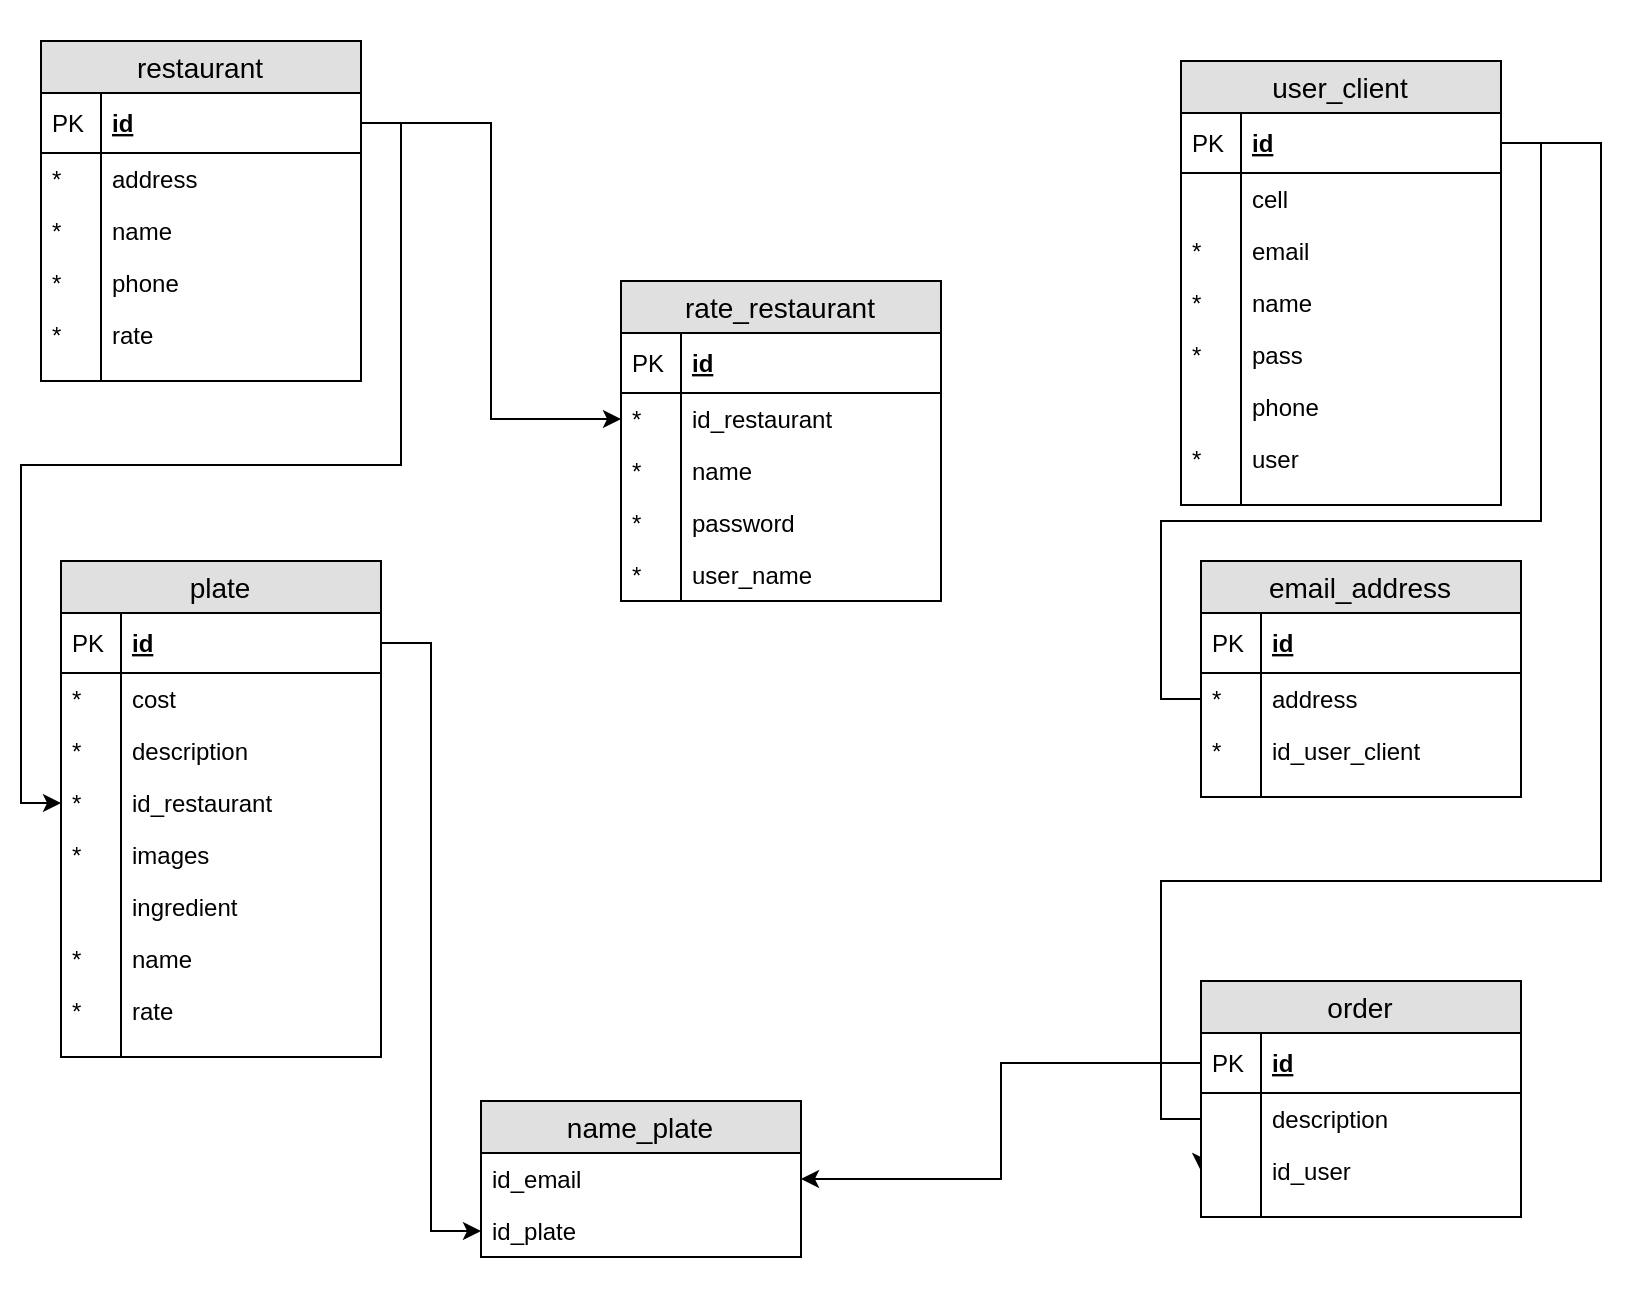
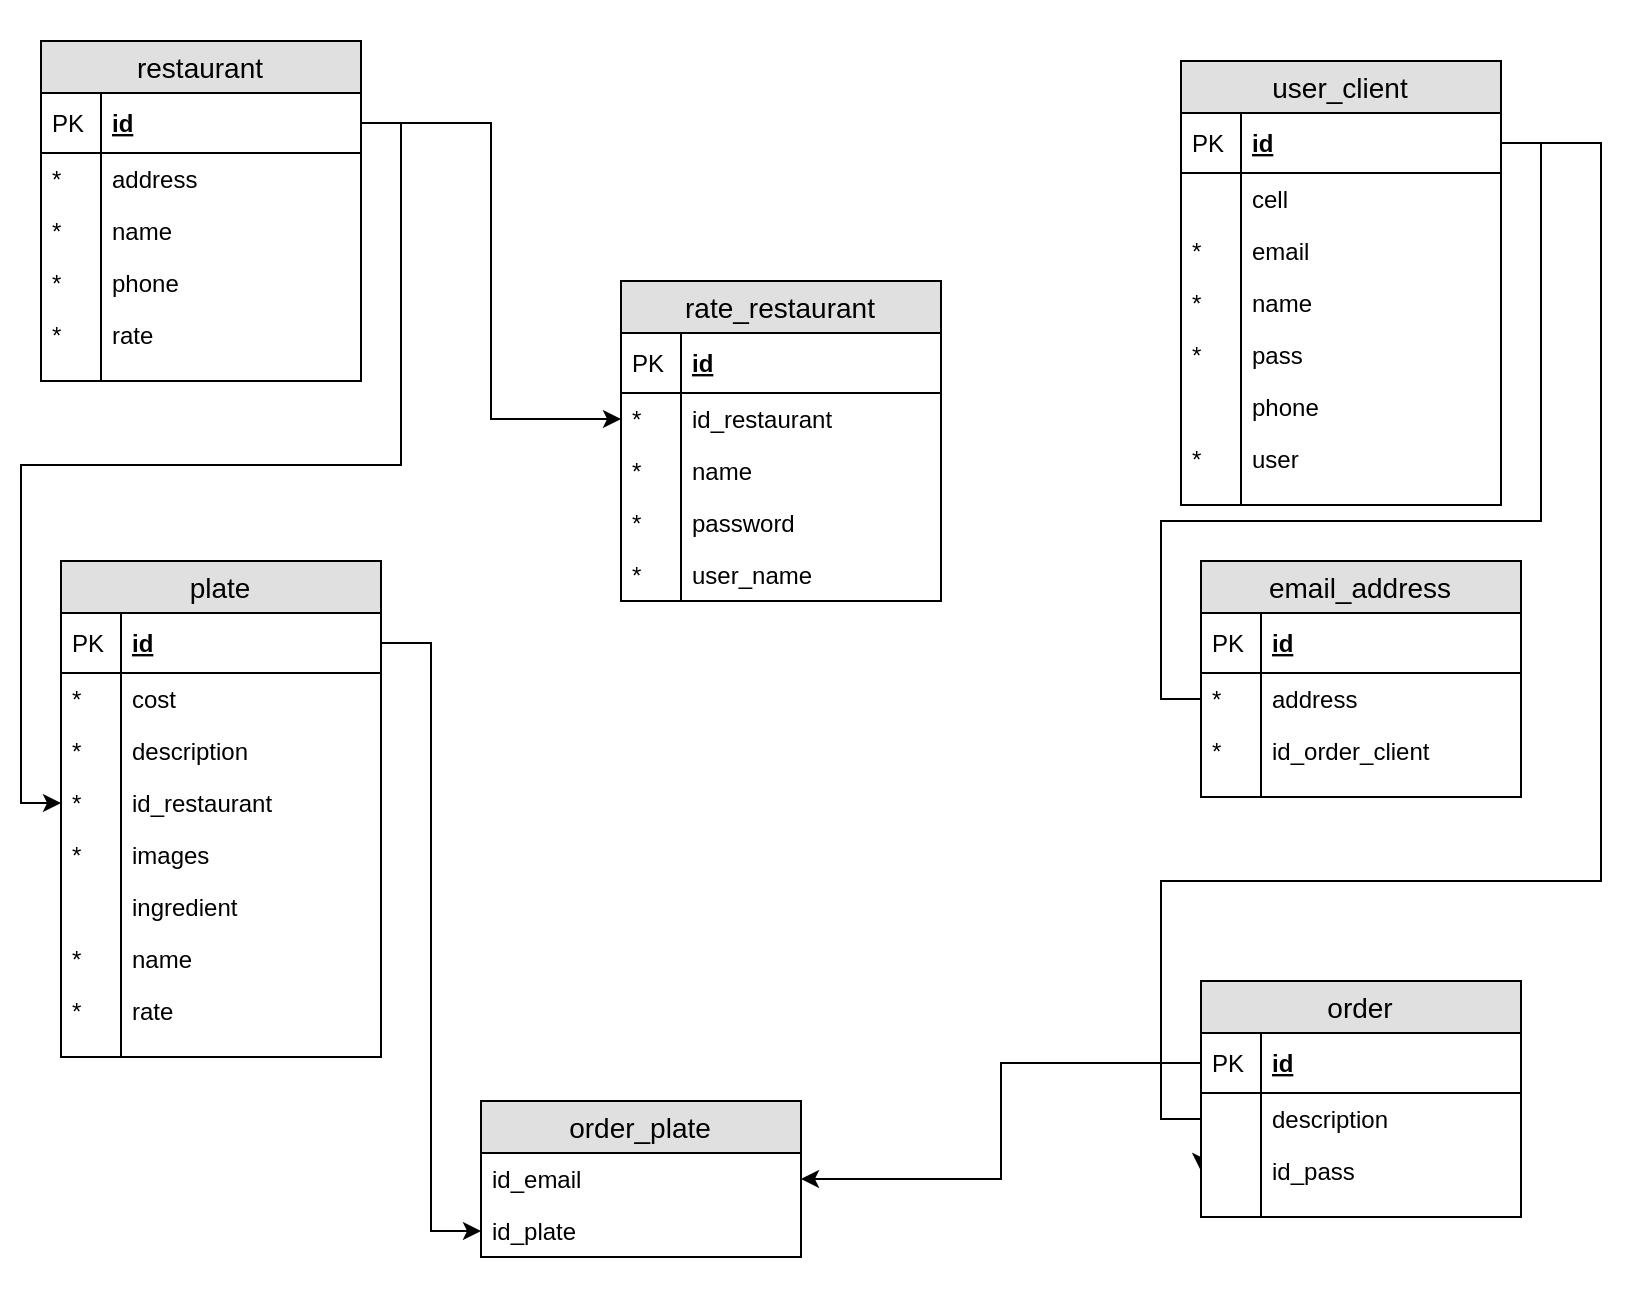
(1357, 752) -> (1363, 752)
(640, 1129) -> (640, 1129)
(1316, 1172) -> (1316, 1172)
